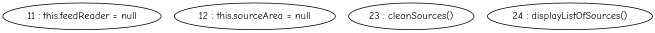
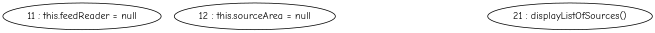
(411, 16) -> none
(570, 16) -> (570, 16)
